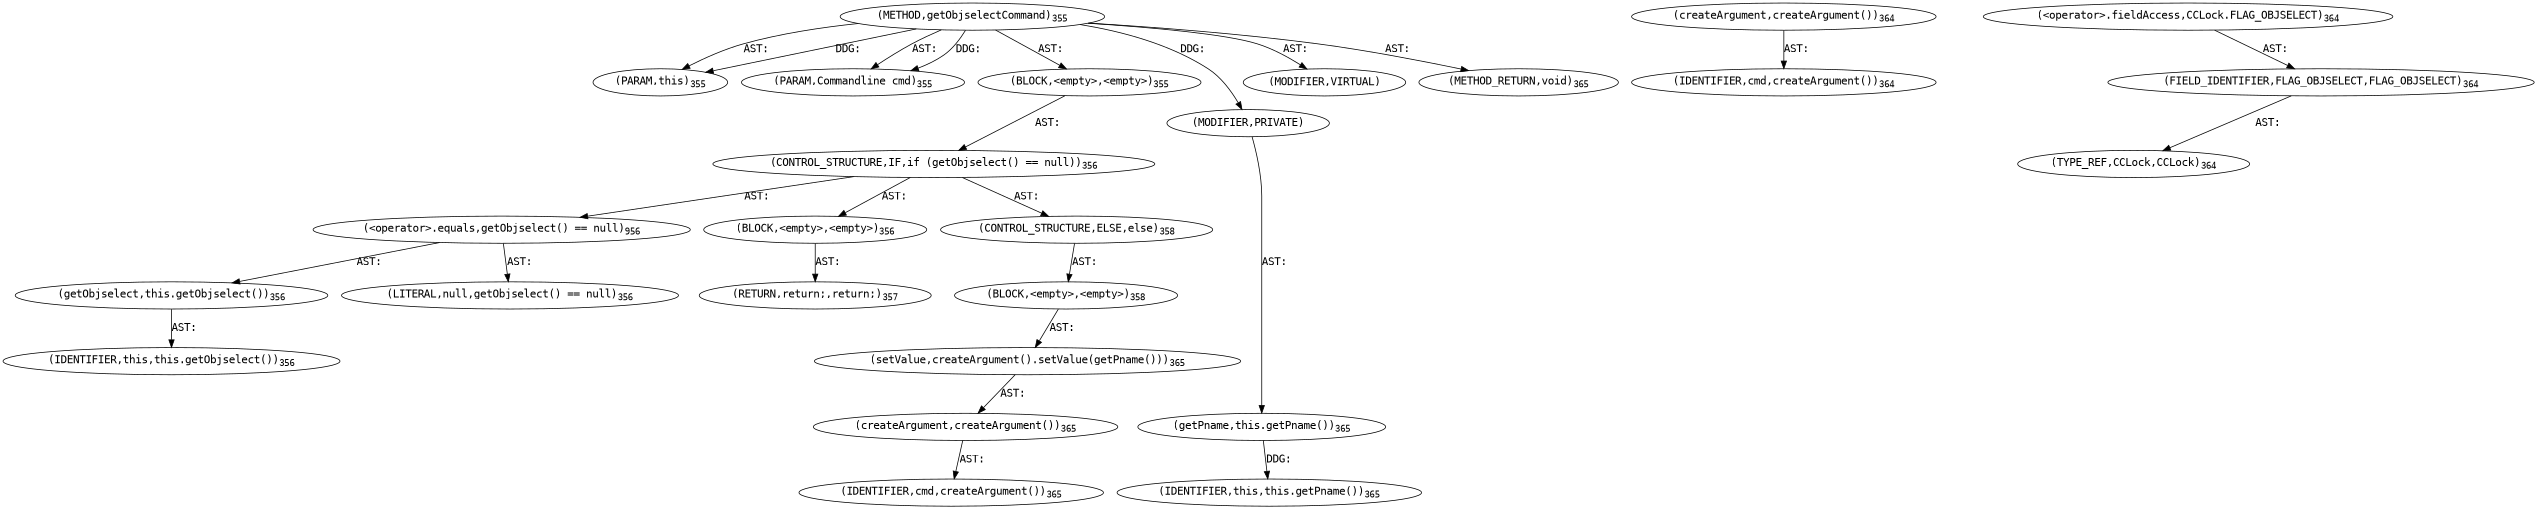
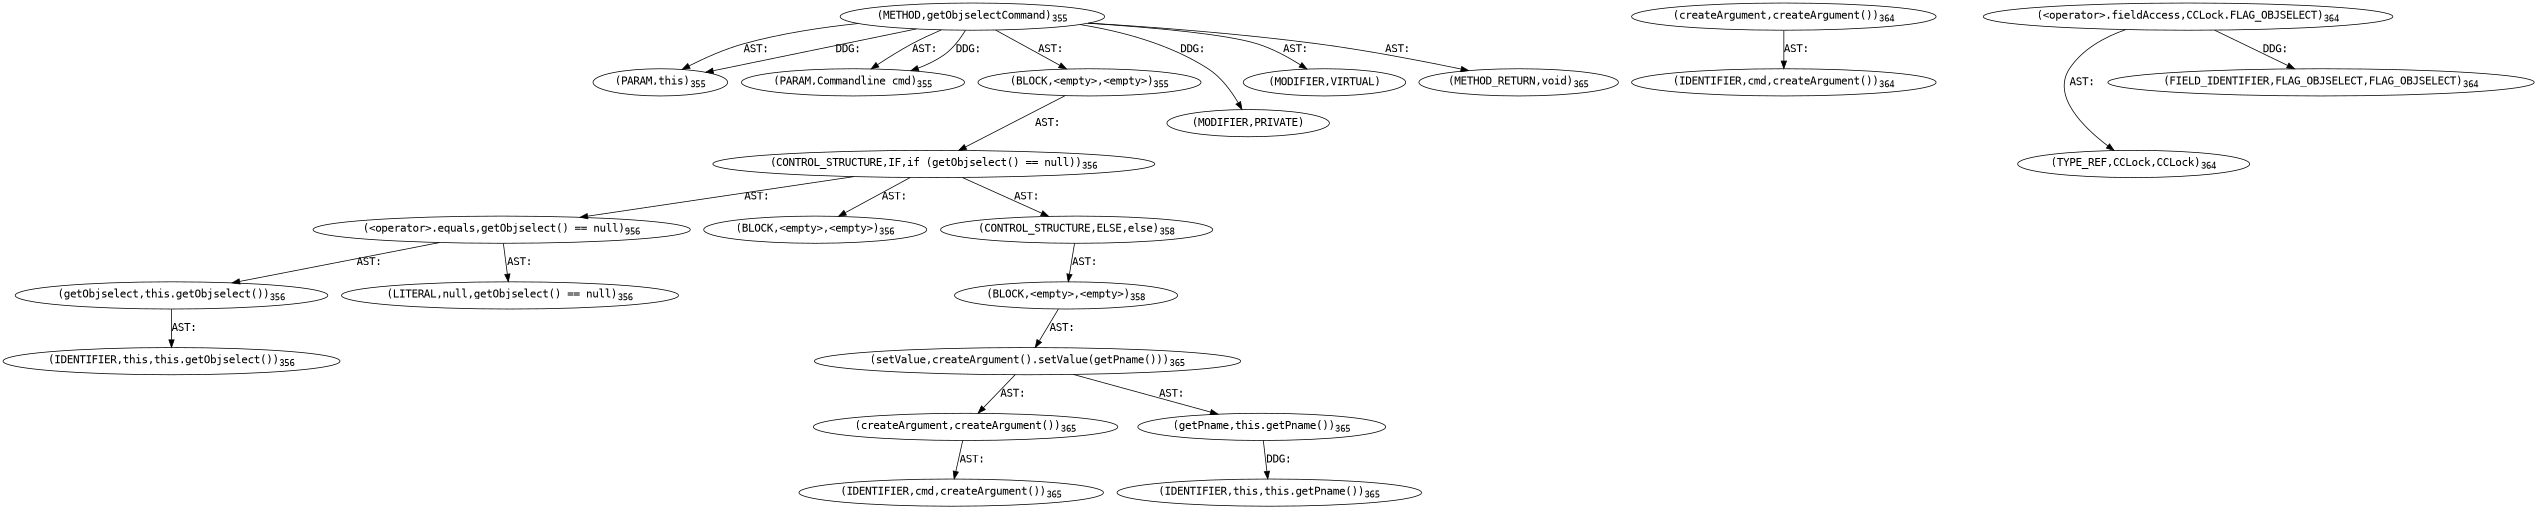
(2279, 49) -> (2279, 49)
(2231, 122) -> (2065, 80)
(1262, 271) -> (1142, 393)
(815, 295) -> none
